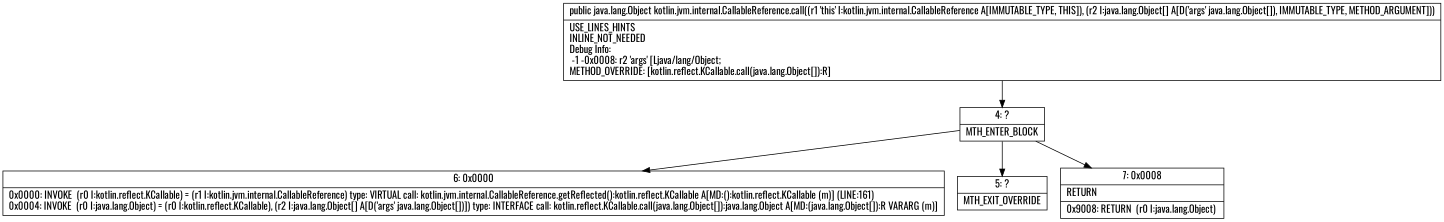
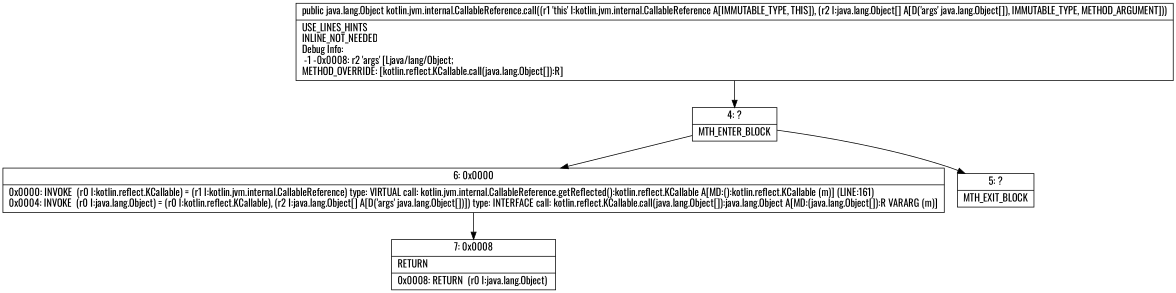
(1060, 153) -> (474, 222)
(1002, 201) -> (996, 198)
(1142, 210) -> (474, 281)
